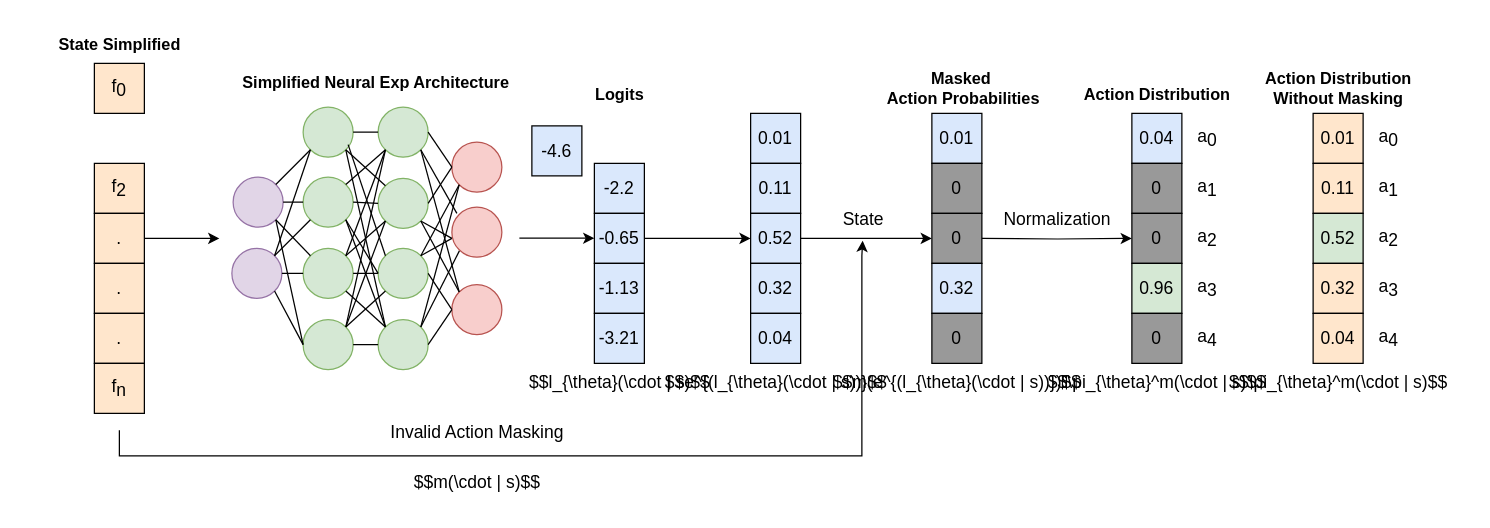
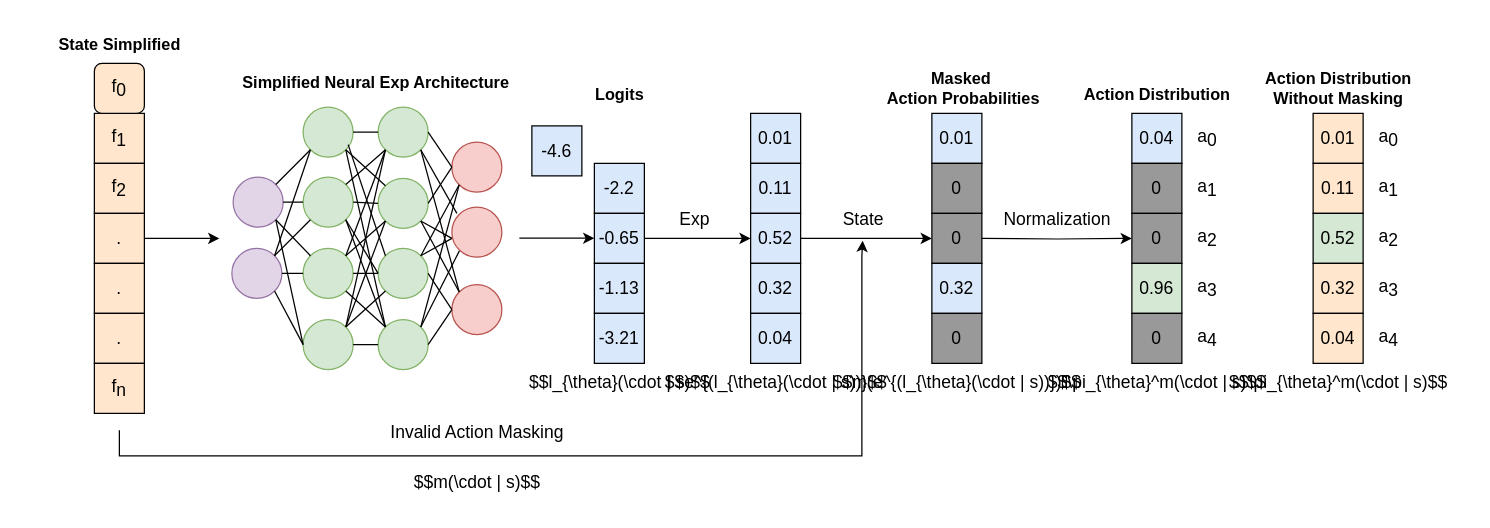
(119, 88) -> (119, 88)
none -> (119, 138)
none -> (694, 219)
